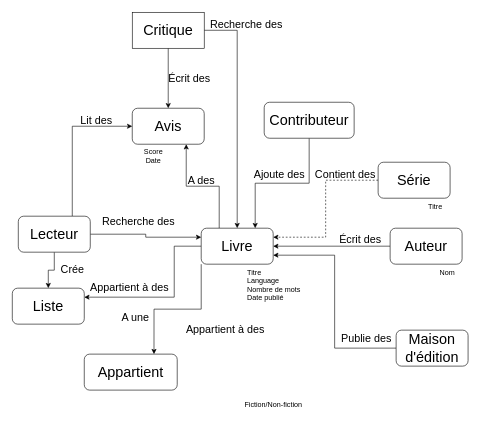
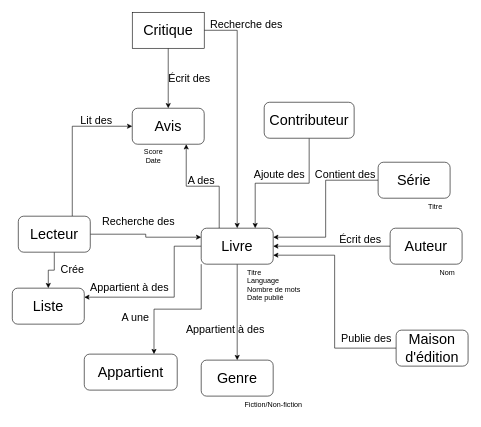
(326, 206) -> (326, 206)
none -> (237, 354)
none -> (237, 378)
